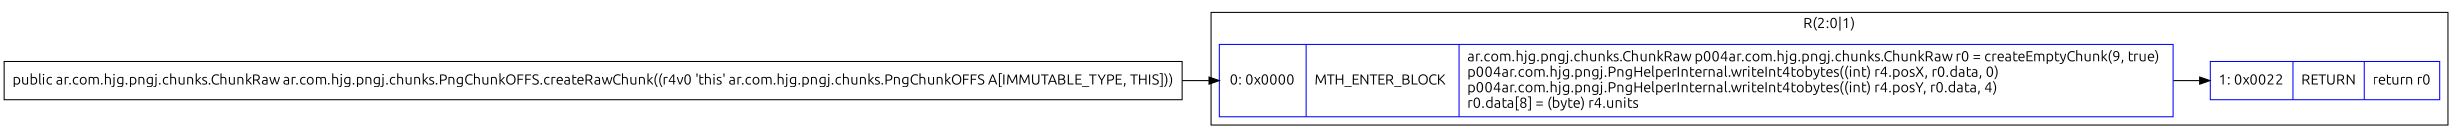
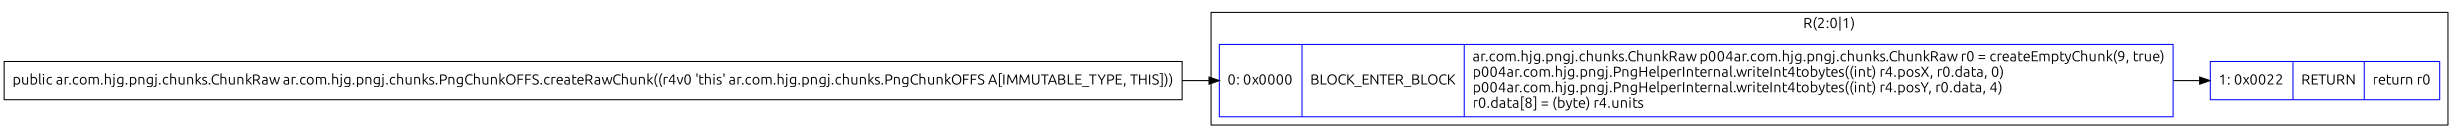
(1380, 80) -> (1383, 80)
